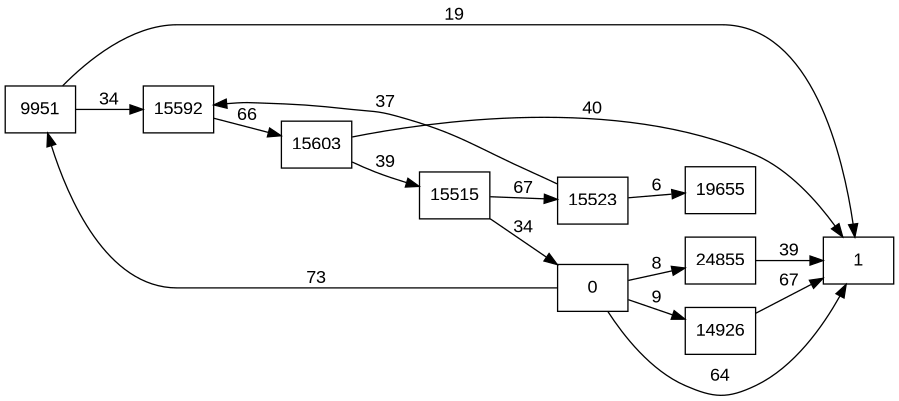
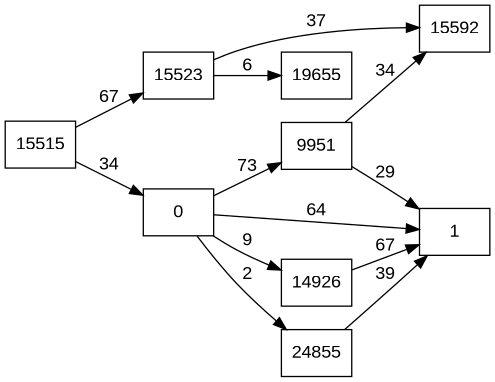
(455, 15) -> (386, 173)
(317, 145) -> none
(657, 264) -> (248, 274)
